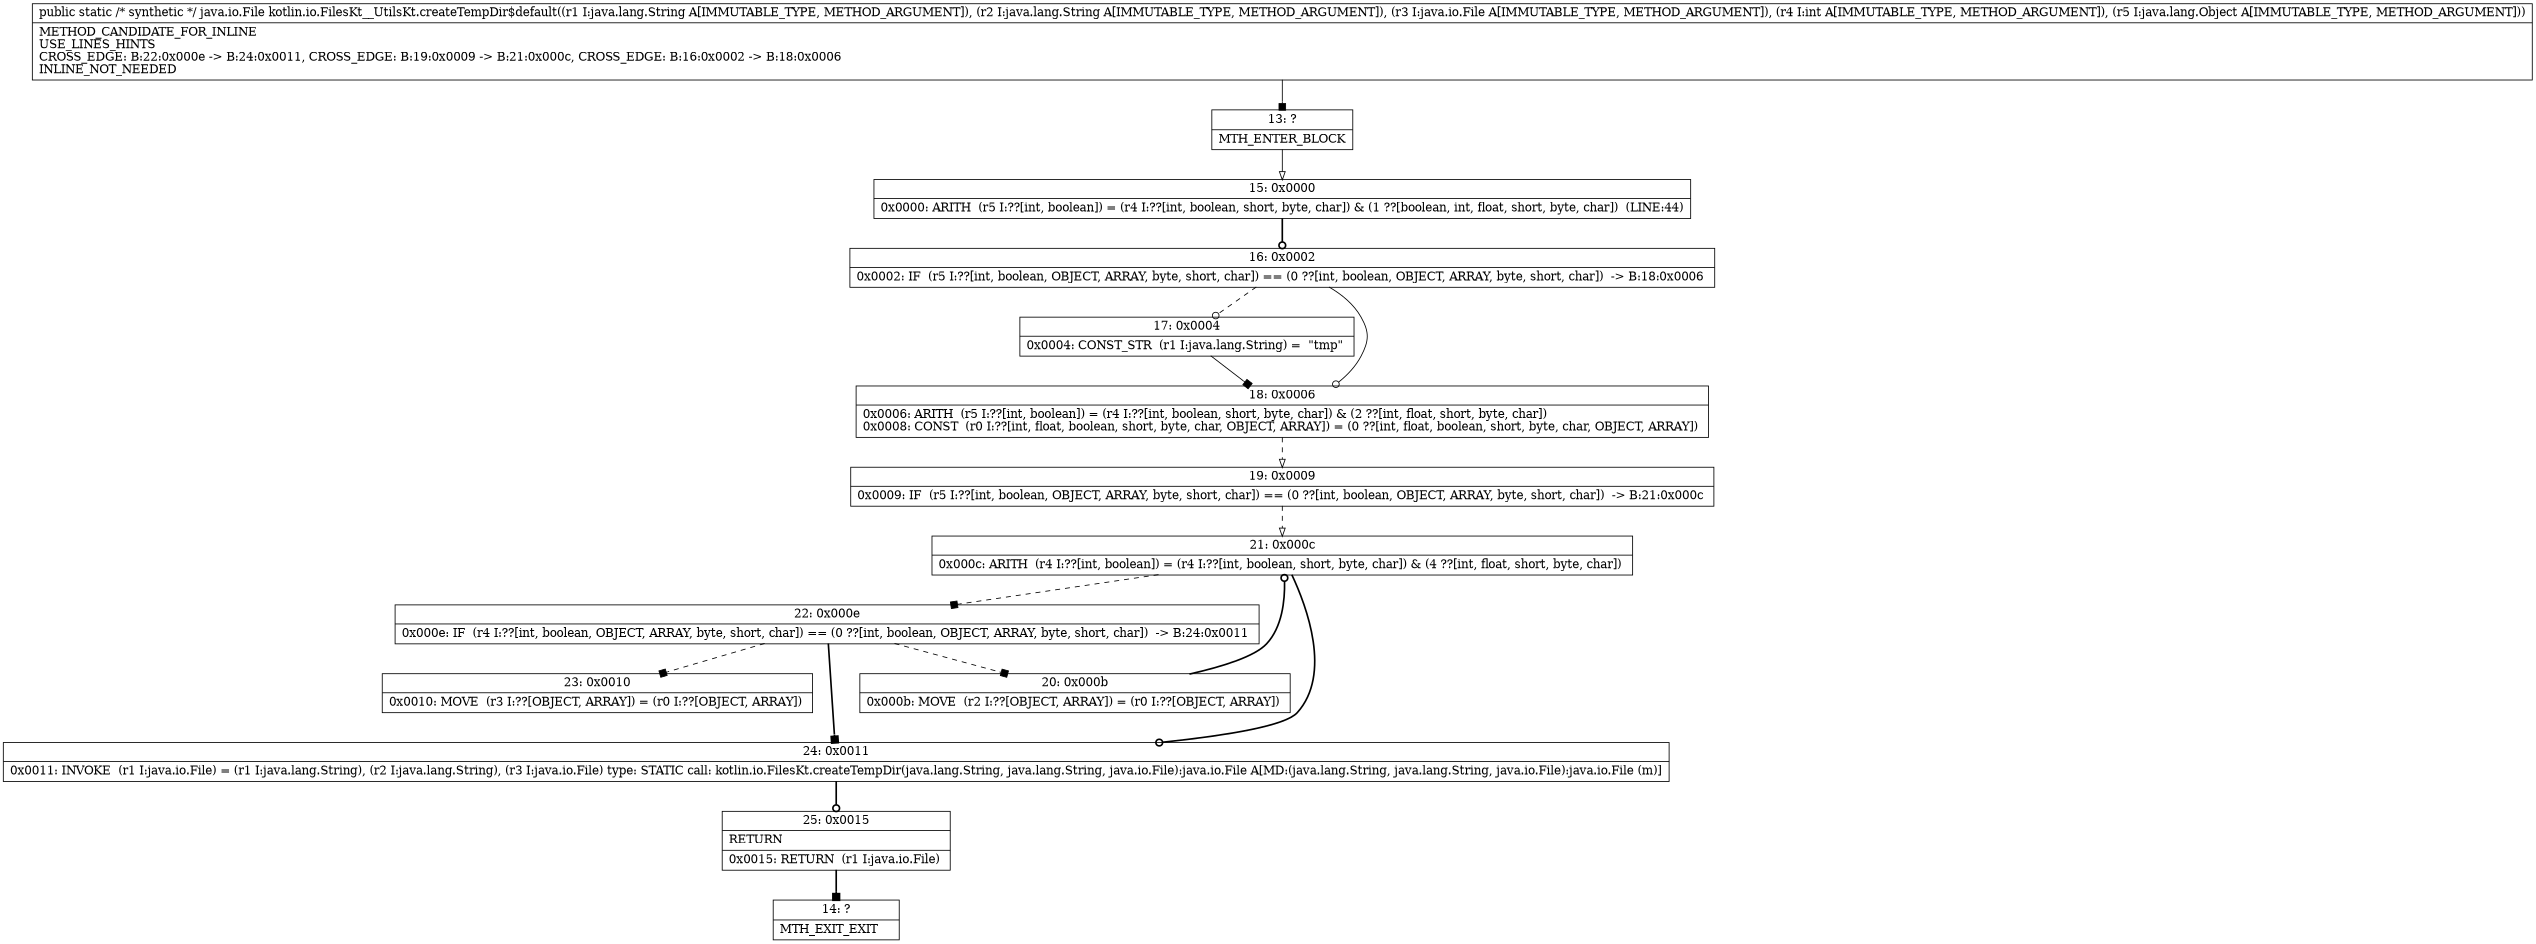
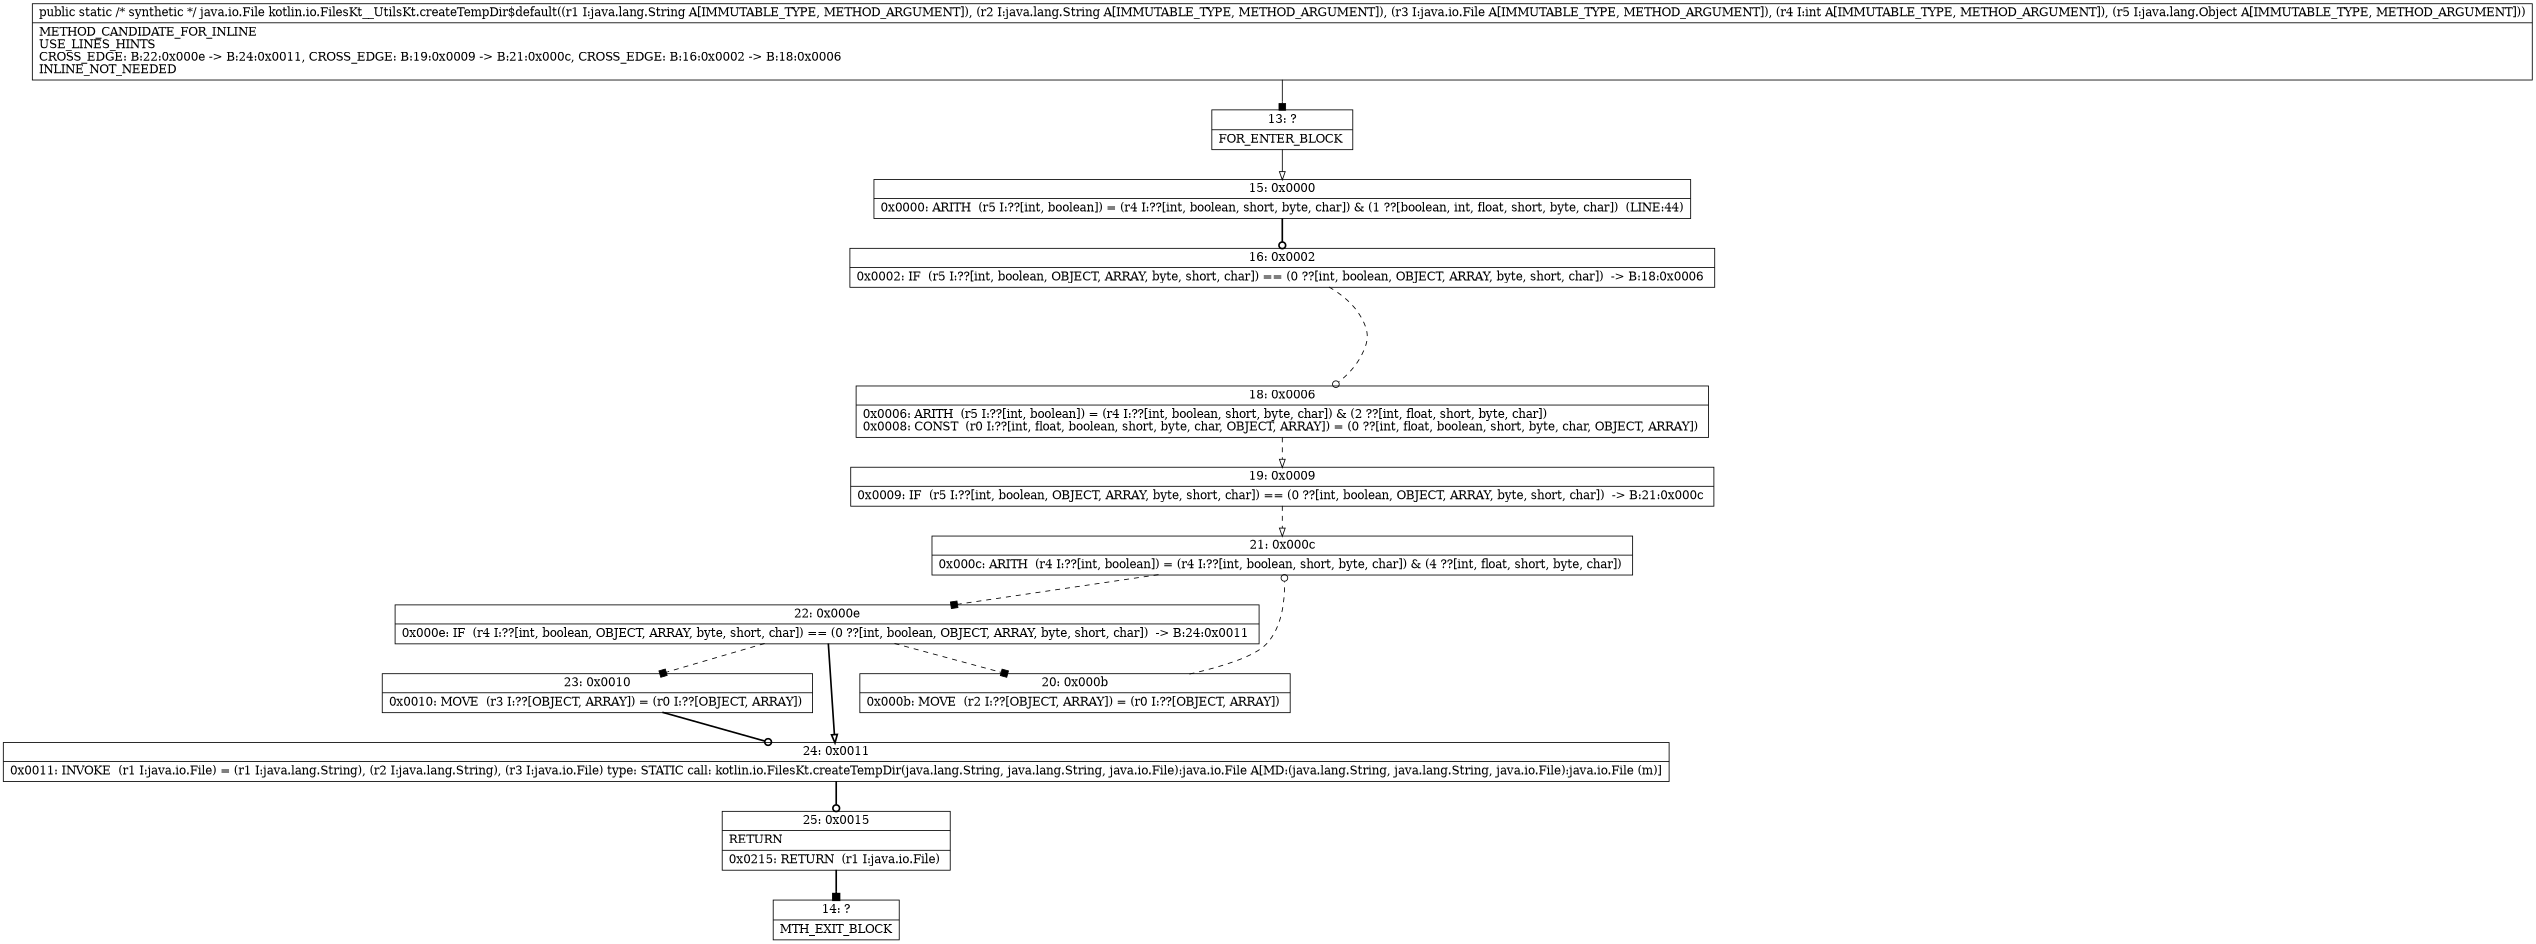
(1282, 139) -> (1281, 139)
(1367, 332) -> (1367, 332)
(1187, 337) -> none
(1260, 649) -> (1260, 649)
(831, 689) -> (831, 689)
(1299, 710) -> (714, 727)
(836, 860) -> (836, 860)
(829, 929) -> (836, 929)
